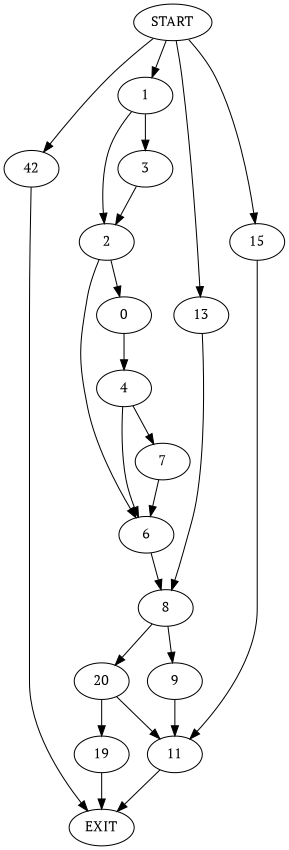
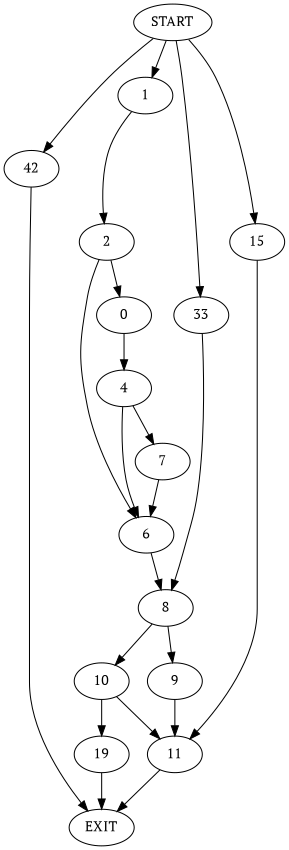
(145, 169) -> none
(201, 315) -> (201, 315)
(102, 681) -> (102, 681)
